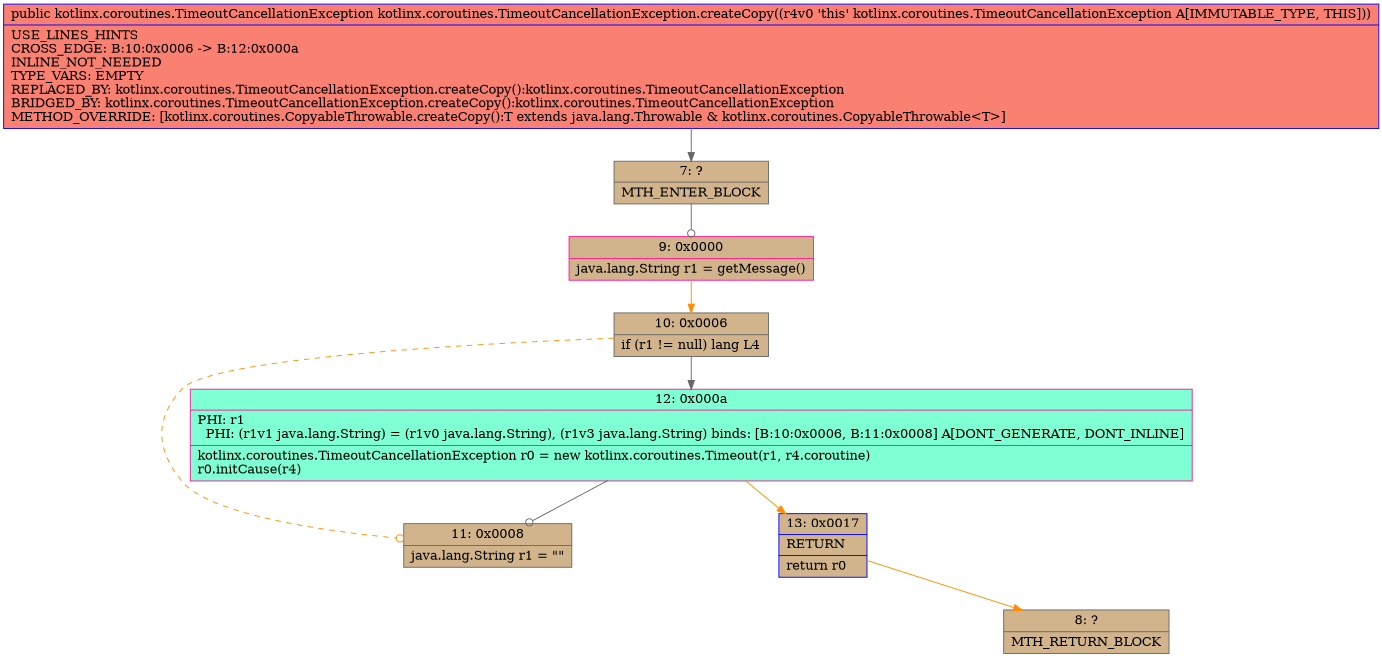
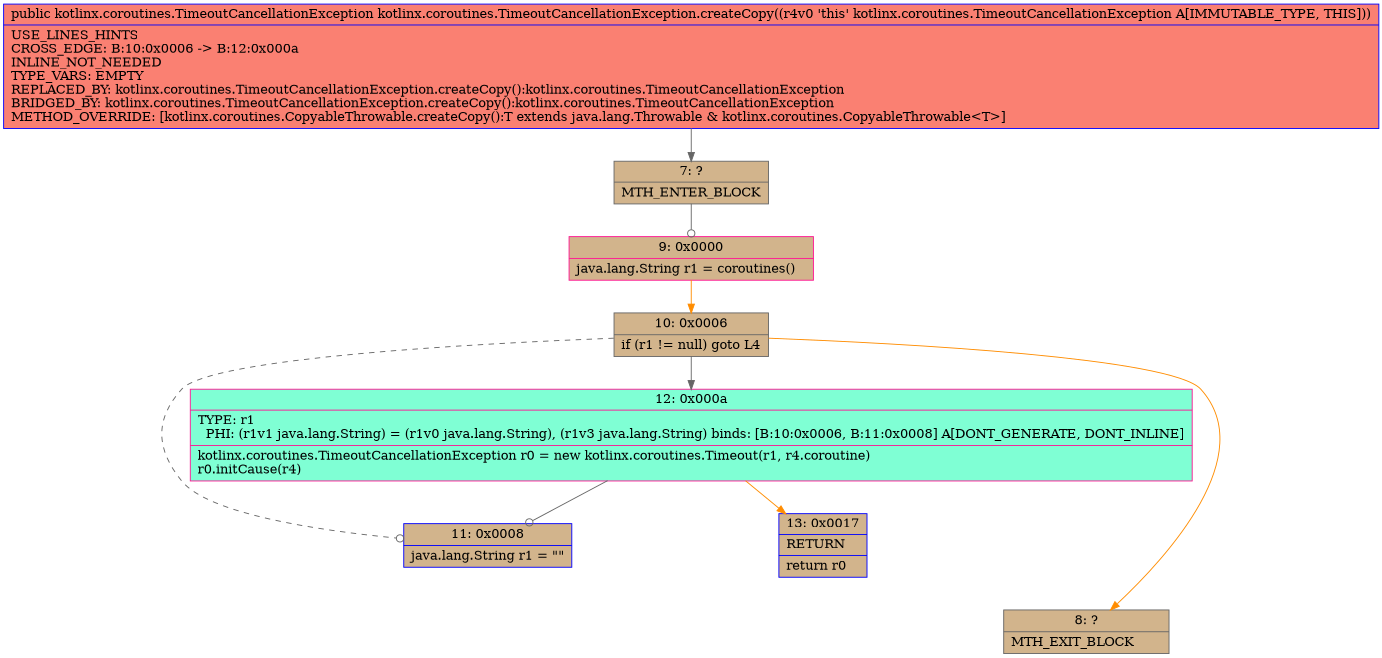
(691, 269) -> (686, 269)
(691, 345) -> (691, 345)
(233, 371) -> (233, 371)
(223, 421) -> (228, 421)
(488, 545) -> (488, 545)
(940, 584) -> (1113, 364)
(1086, 642) -> (1073, 642)
